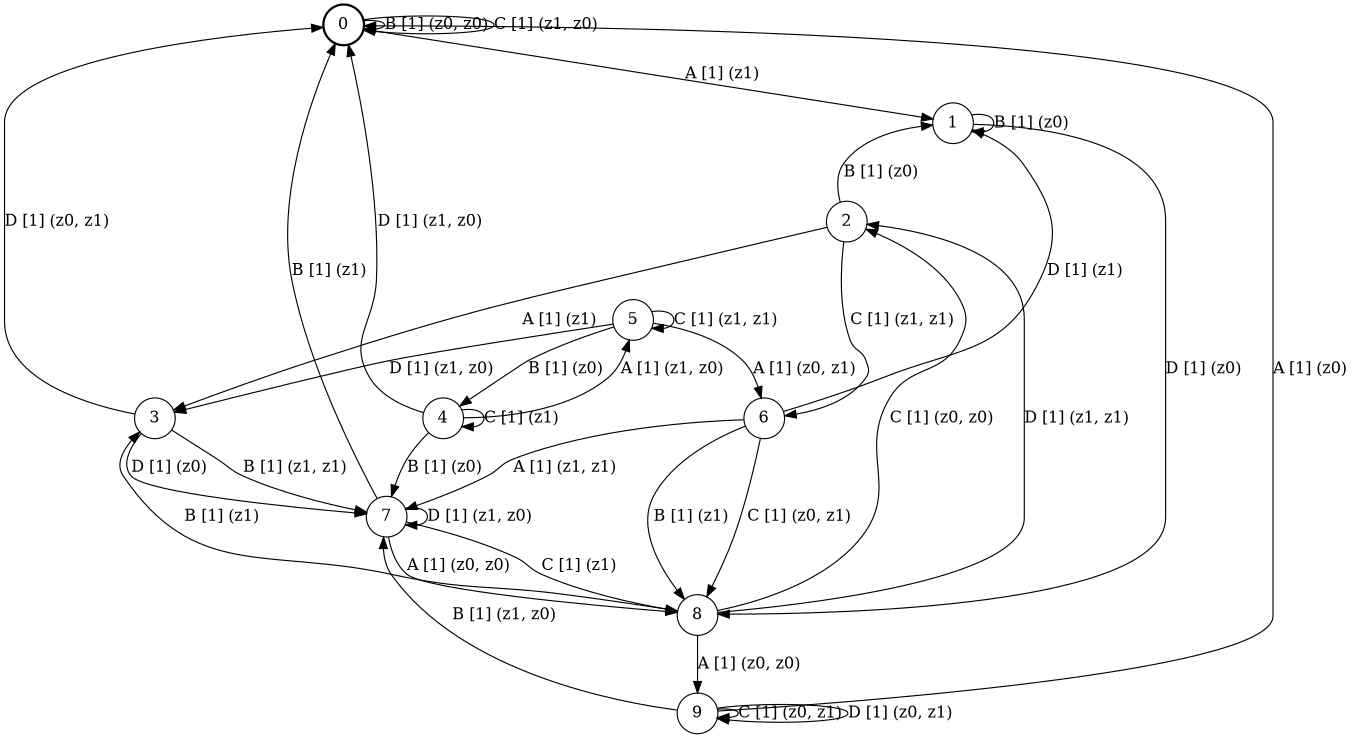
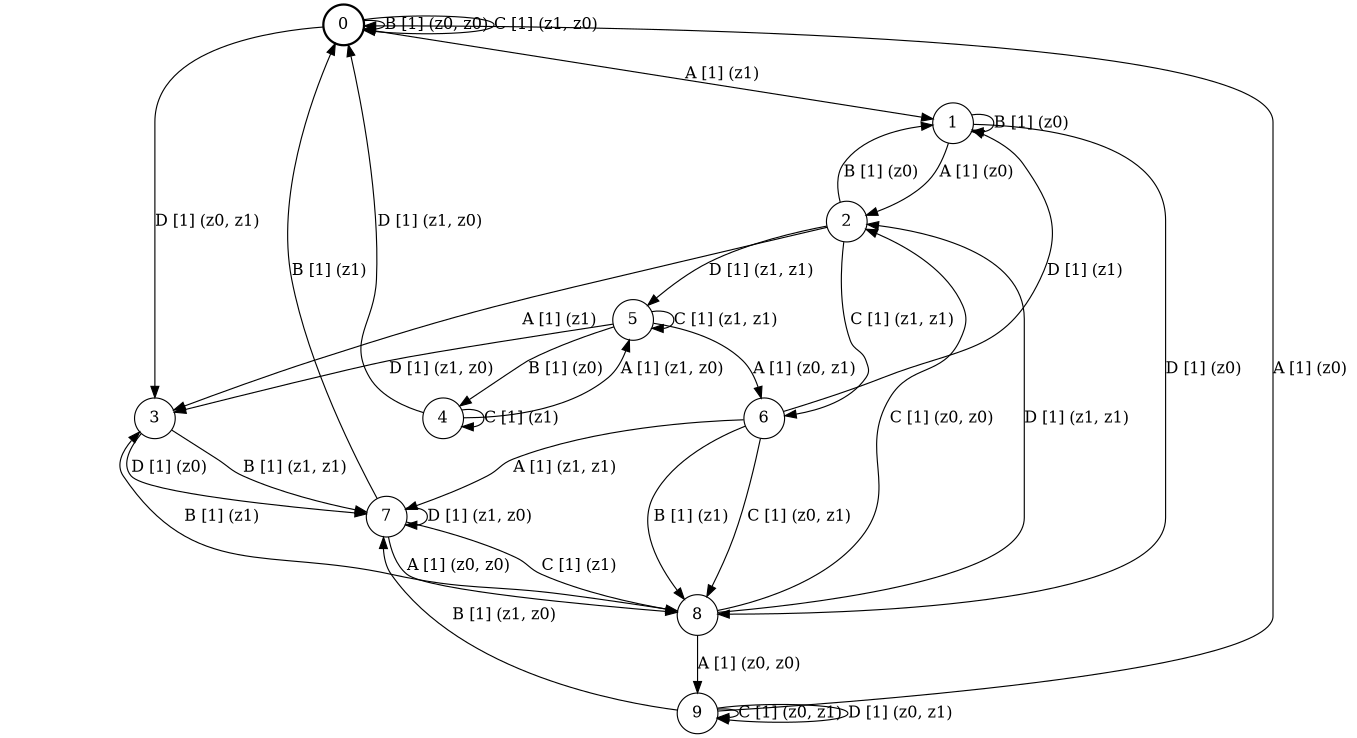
(5, 141) -> (155, 149)
none -> (922, 187)
none -> (706, 264)
(408, 457) -> none
